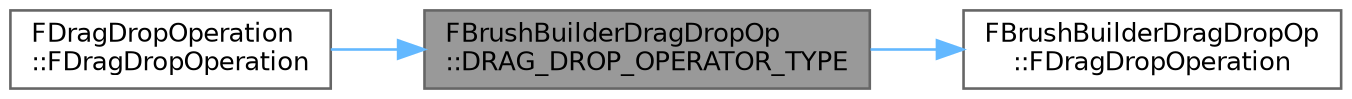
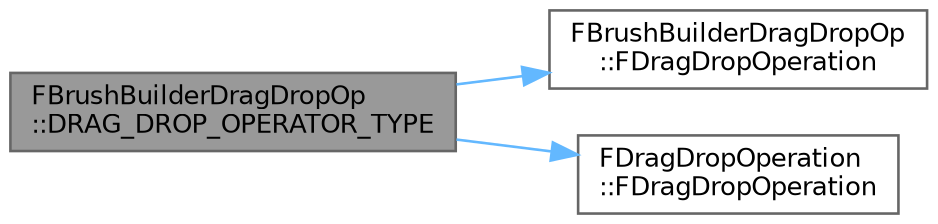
(364, 49) -> (504, 145)
